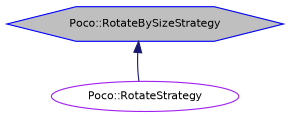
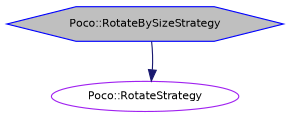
(138, 67) -> (153, 56)
